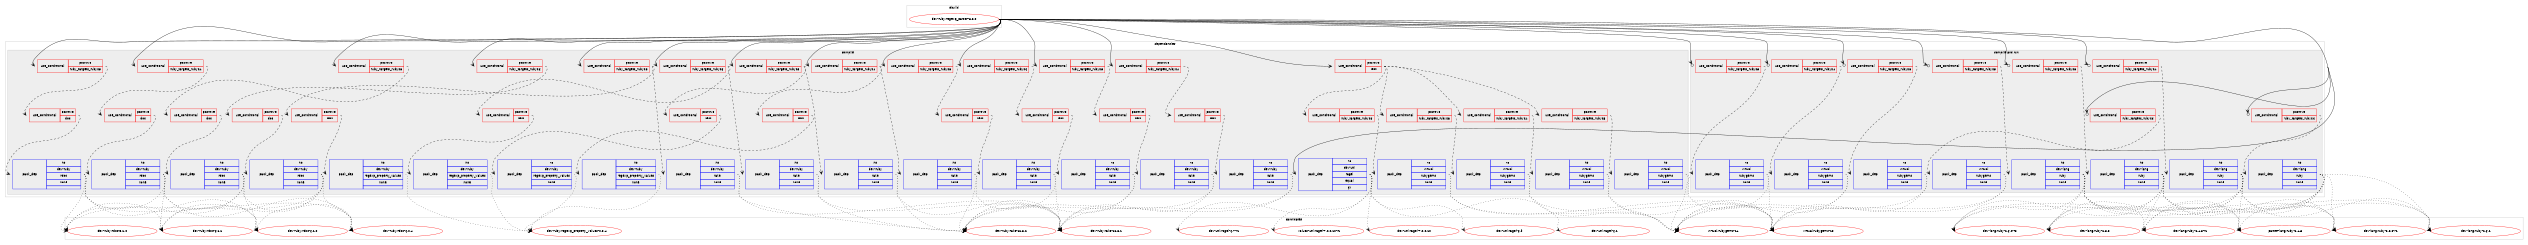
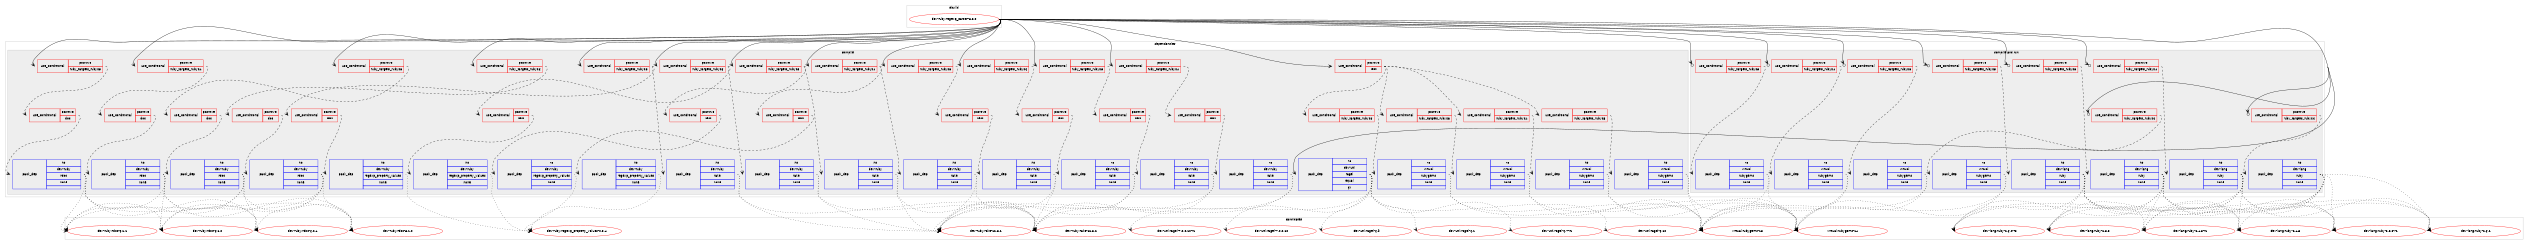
(1319, 231) -> (1176, 231)
none -> (1652, 231)
(2285, 231) -> (2285, 231)
